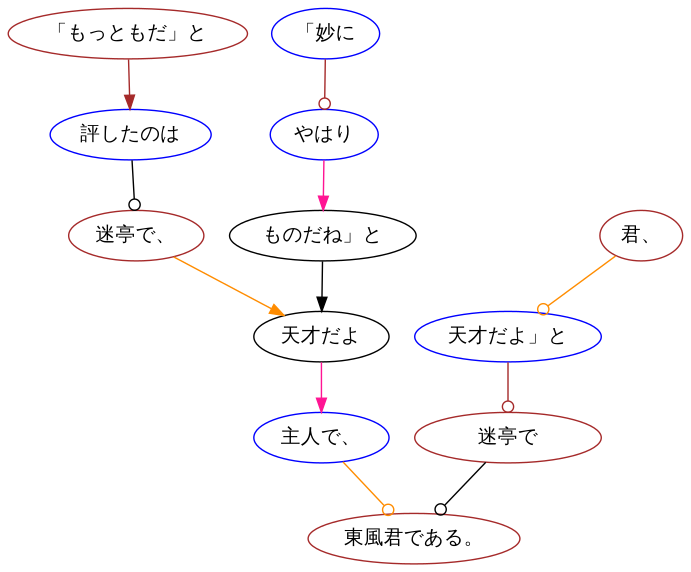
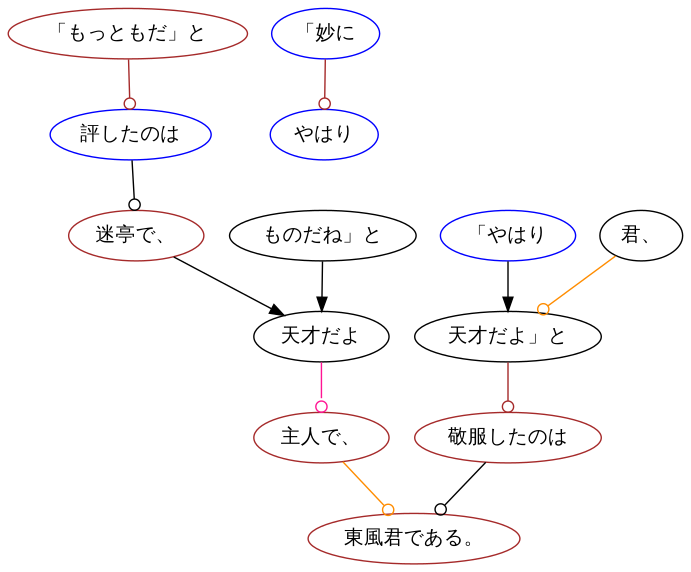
(129, 79) -> (129, 79)
(324, 178) -> none
none -> (508, 236)
(641, 236) -> (641, 236)
(223, 283) -> (223, 283)
(508, 337) -> (508, 337)
(321, 380) -> (321, 380)
(321, 438) -> (321, 438)
(508, 438) -> (508, 438)
